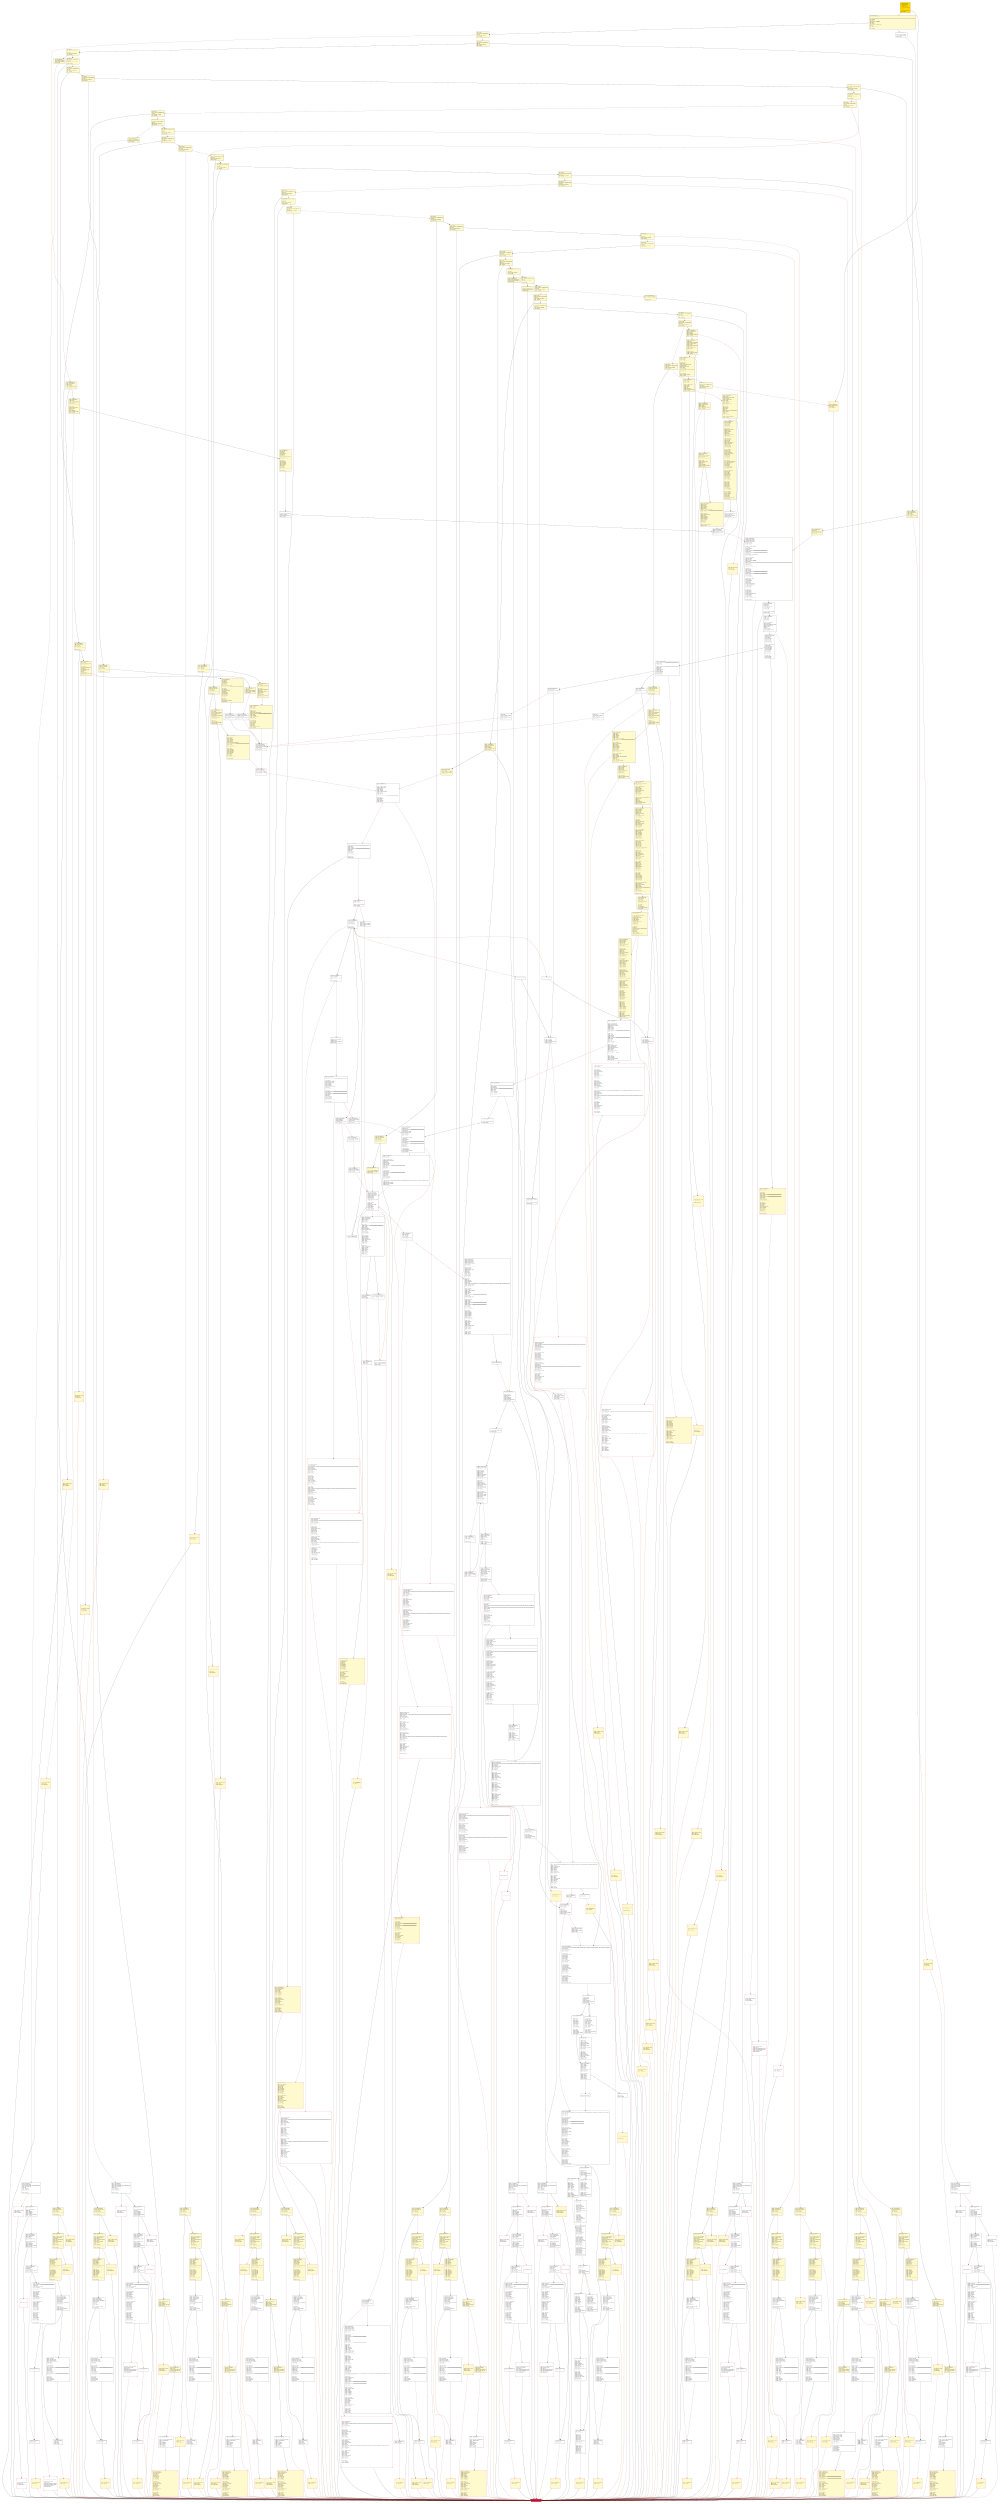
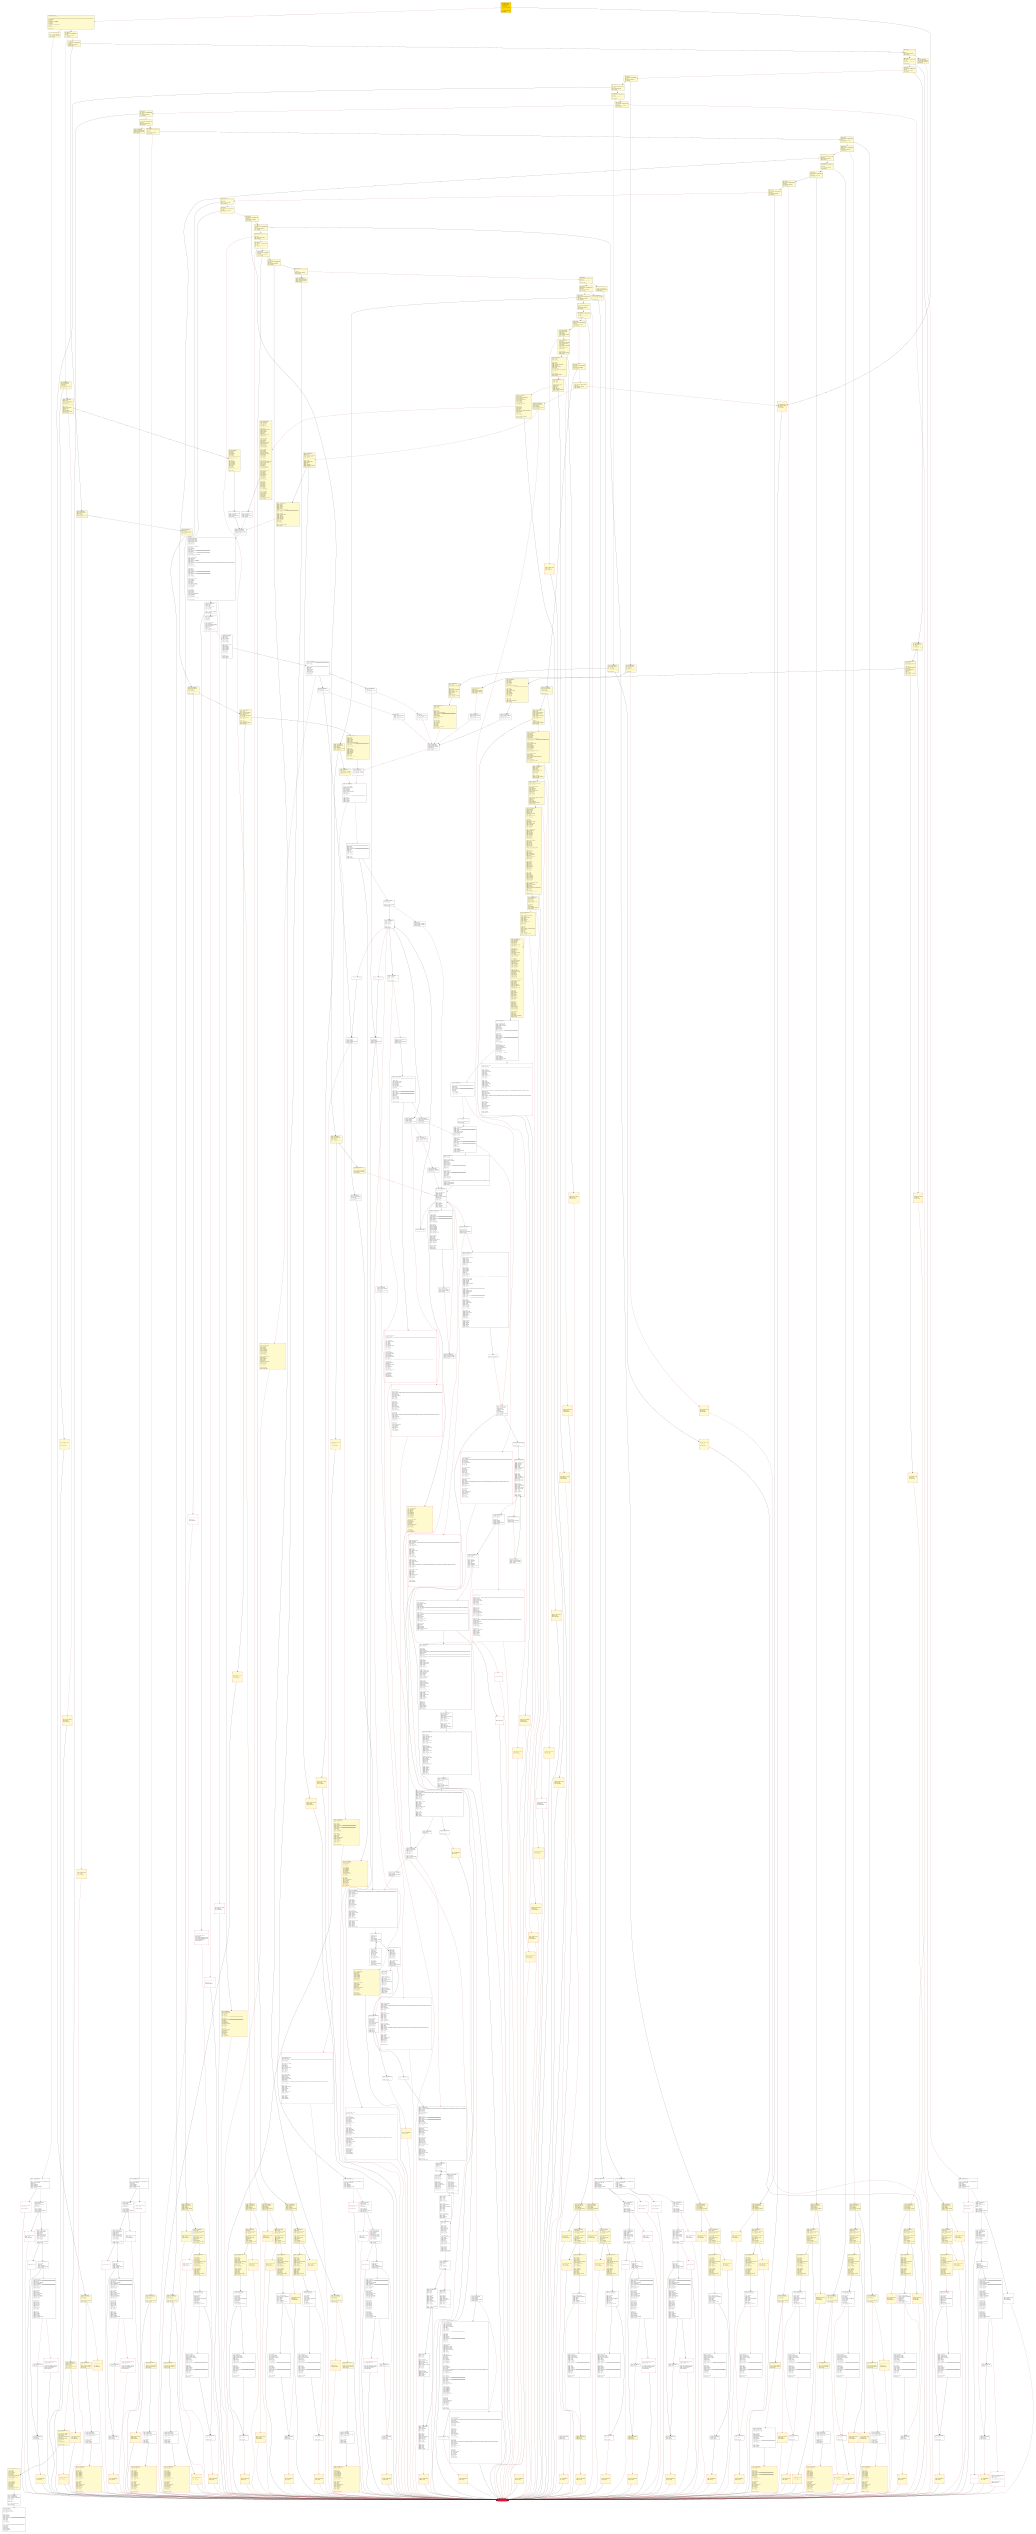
(901, 35) -> (55, 35)
(366, 1297) -> none
(213, 1671) -> (193, 1519)
(628, 1909) -> (542, 1804)
(561, 2211) -> (657, 2207)
(723, 2241) -> (647, 2236)
(312, 2269) -> (187, 2265)
(102, 2442) -> none
(687, 2442) -> (581, 2438)
(741, 2442) -> (633, 2438)
